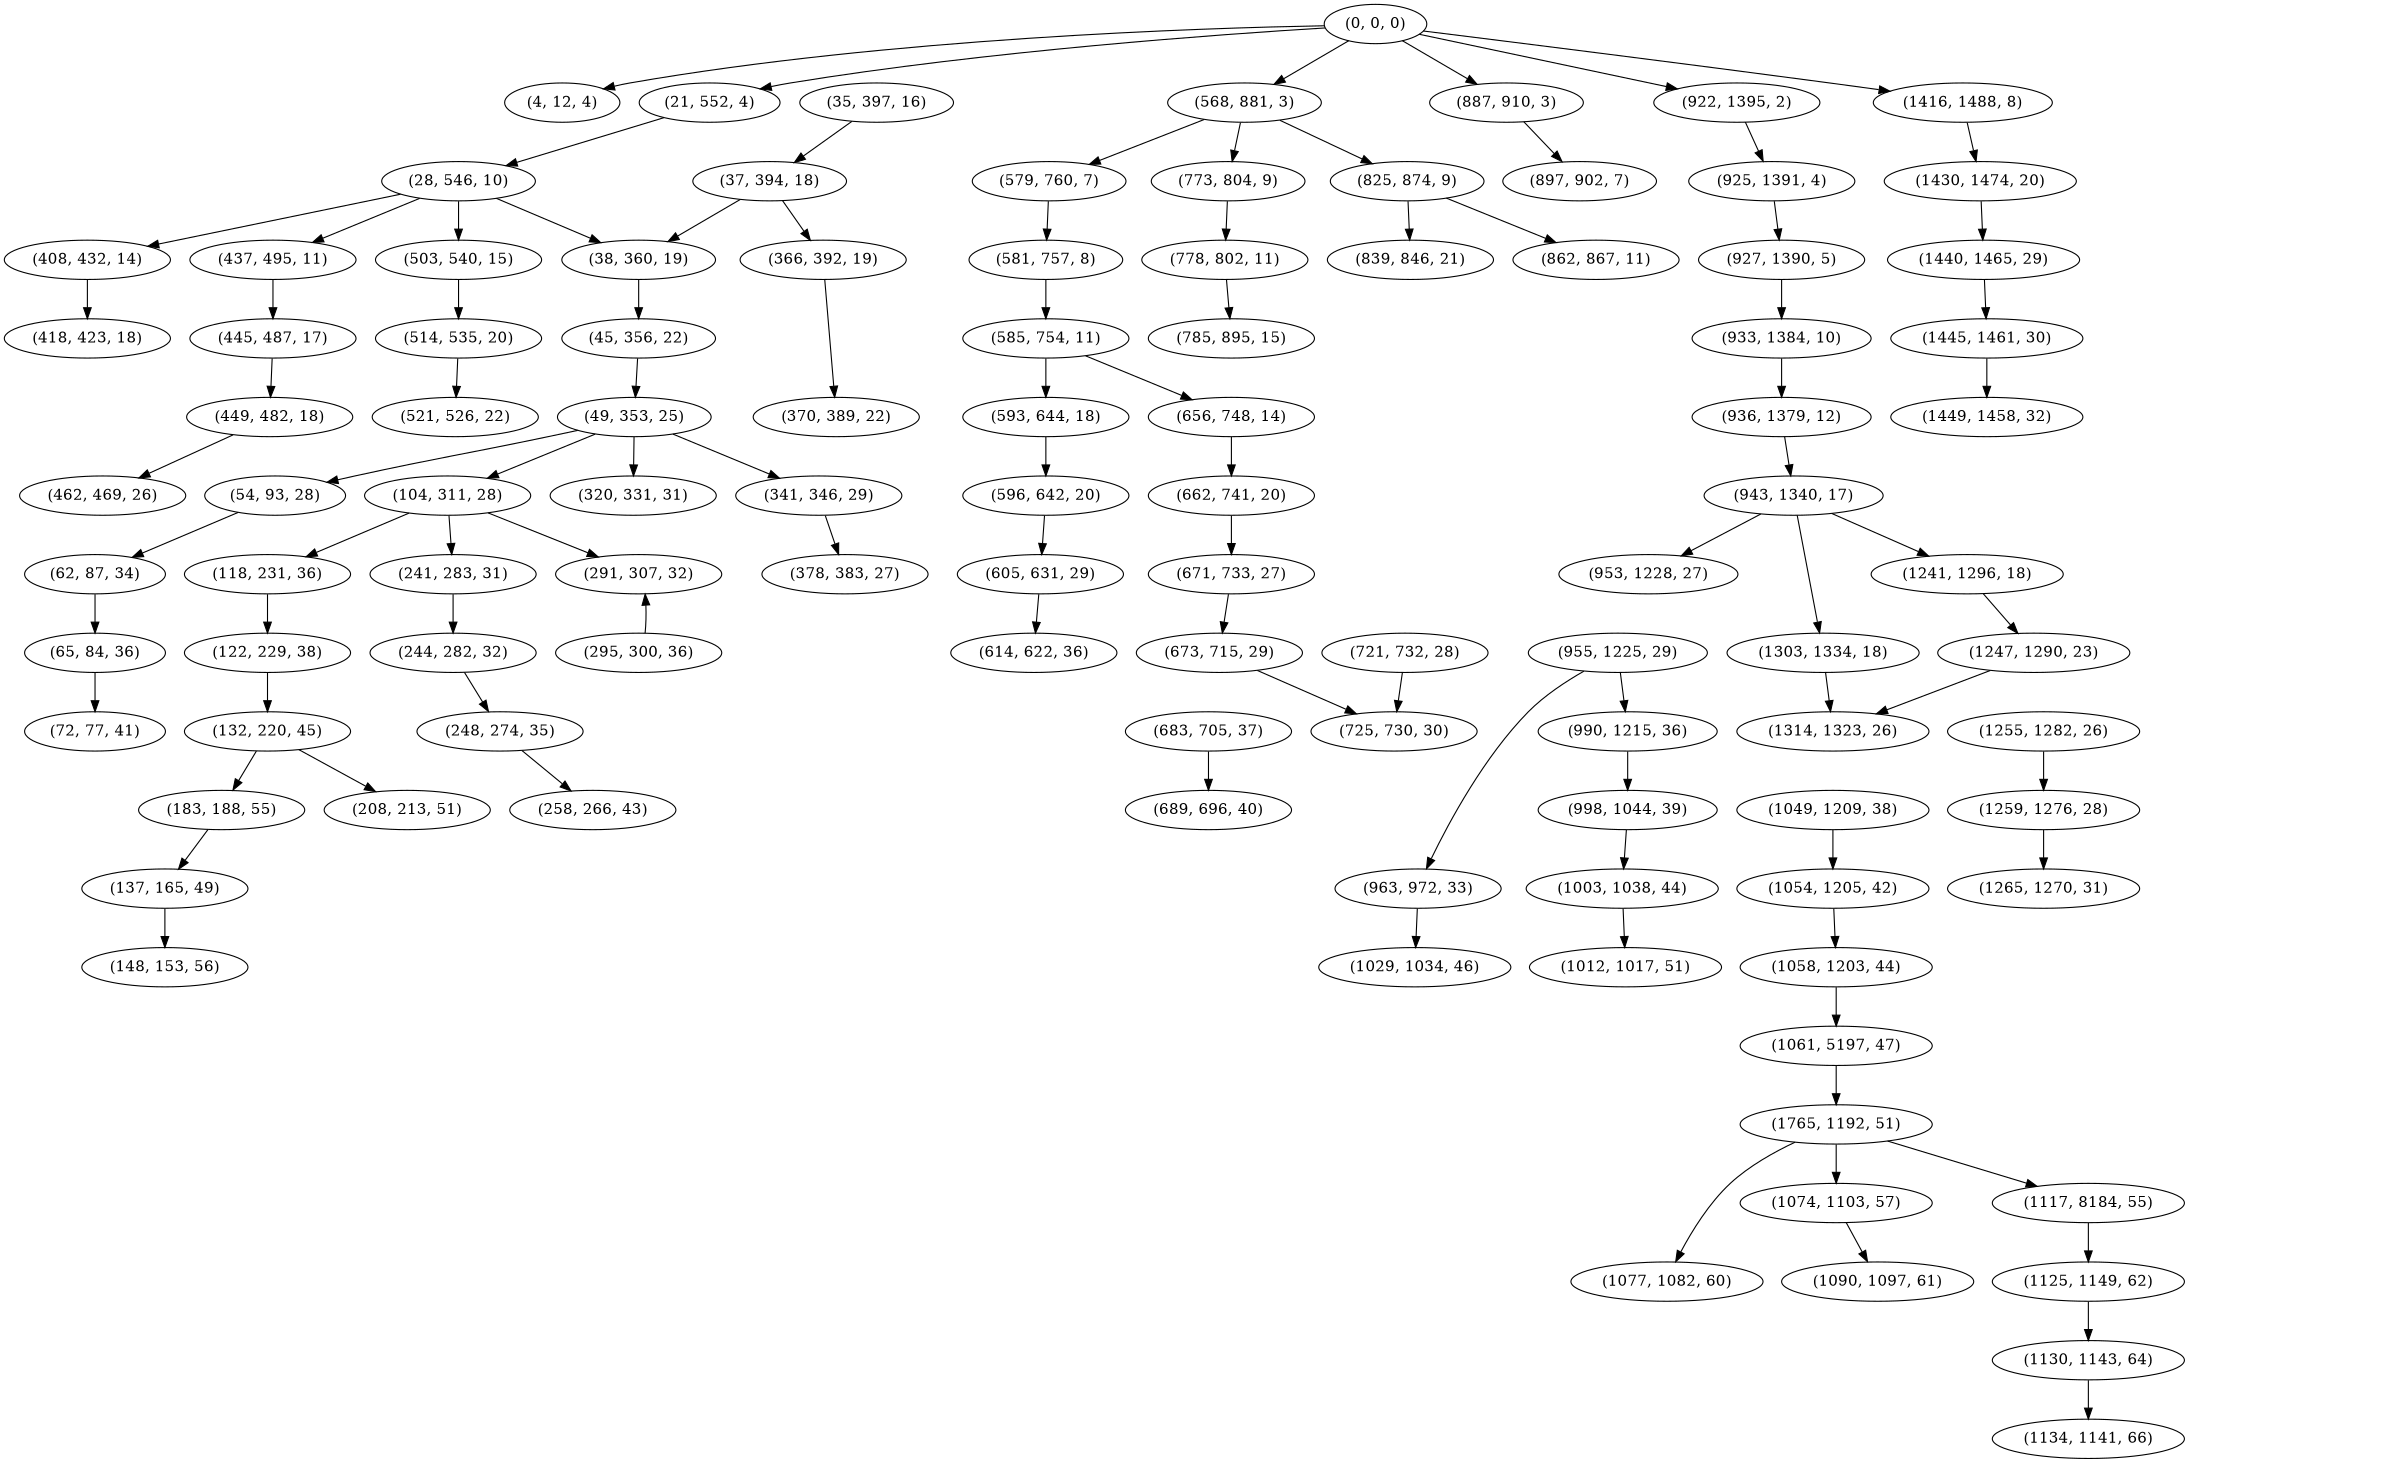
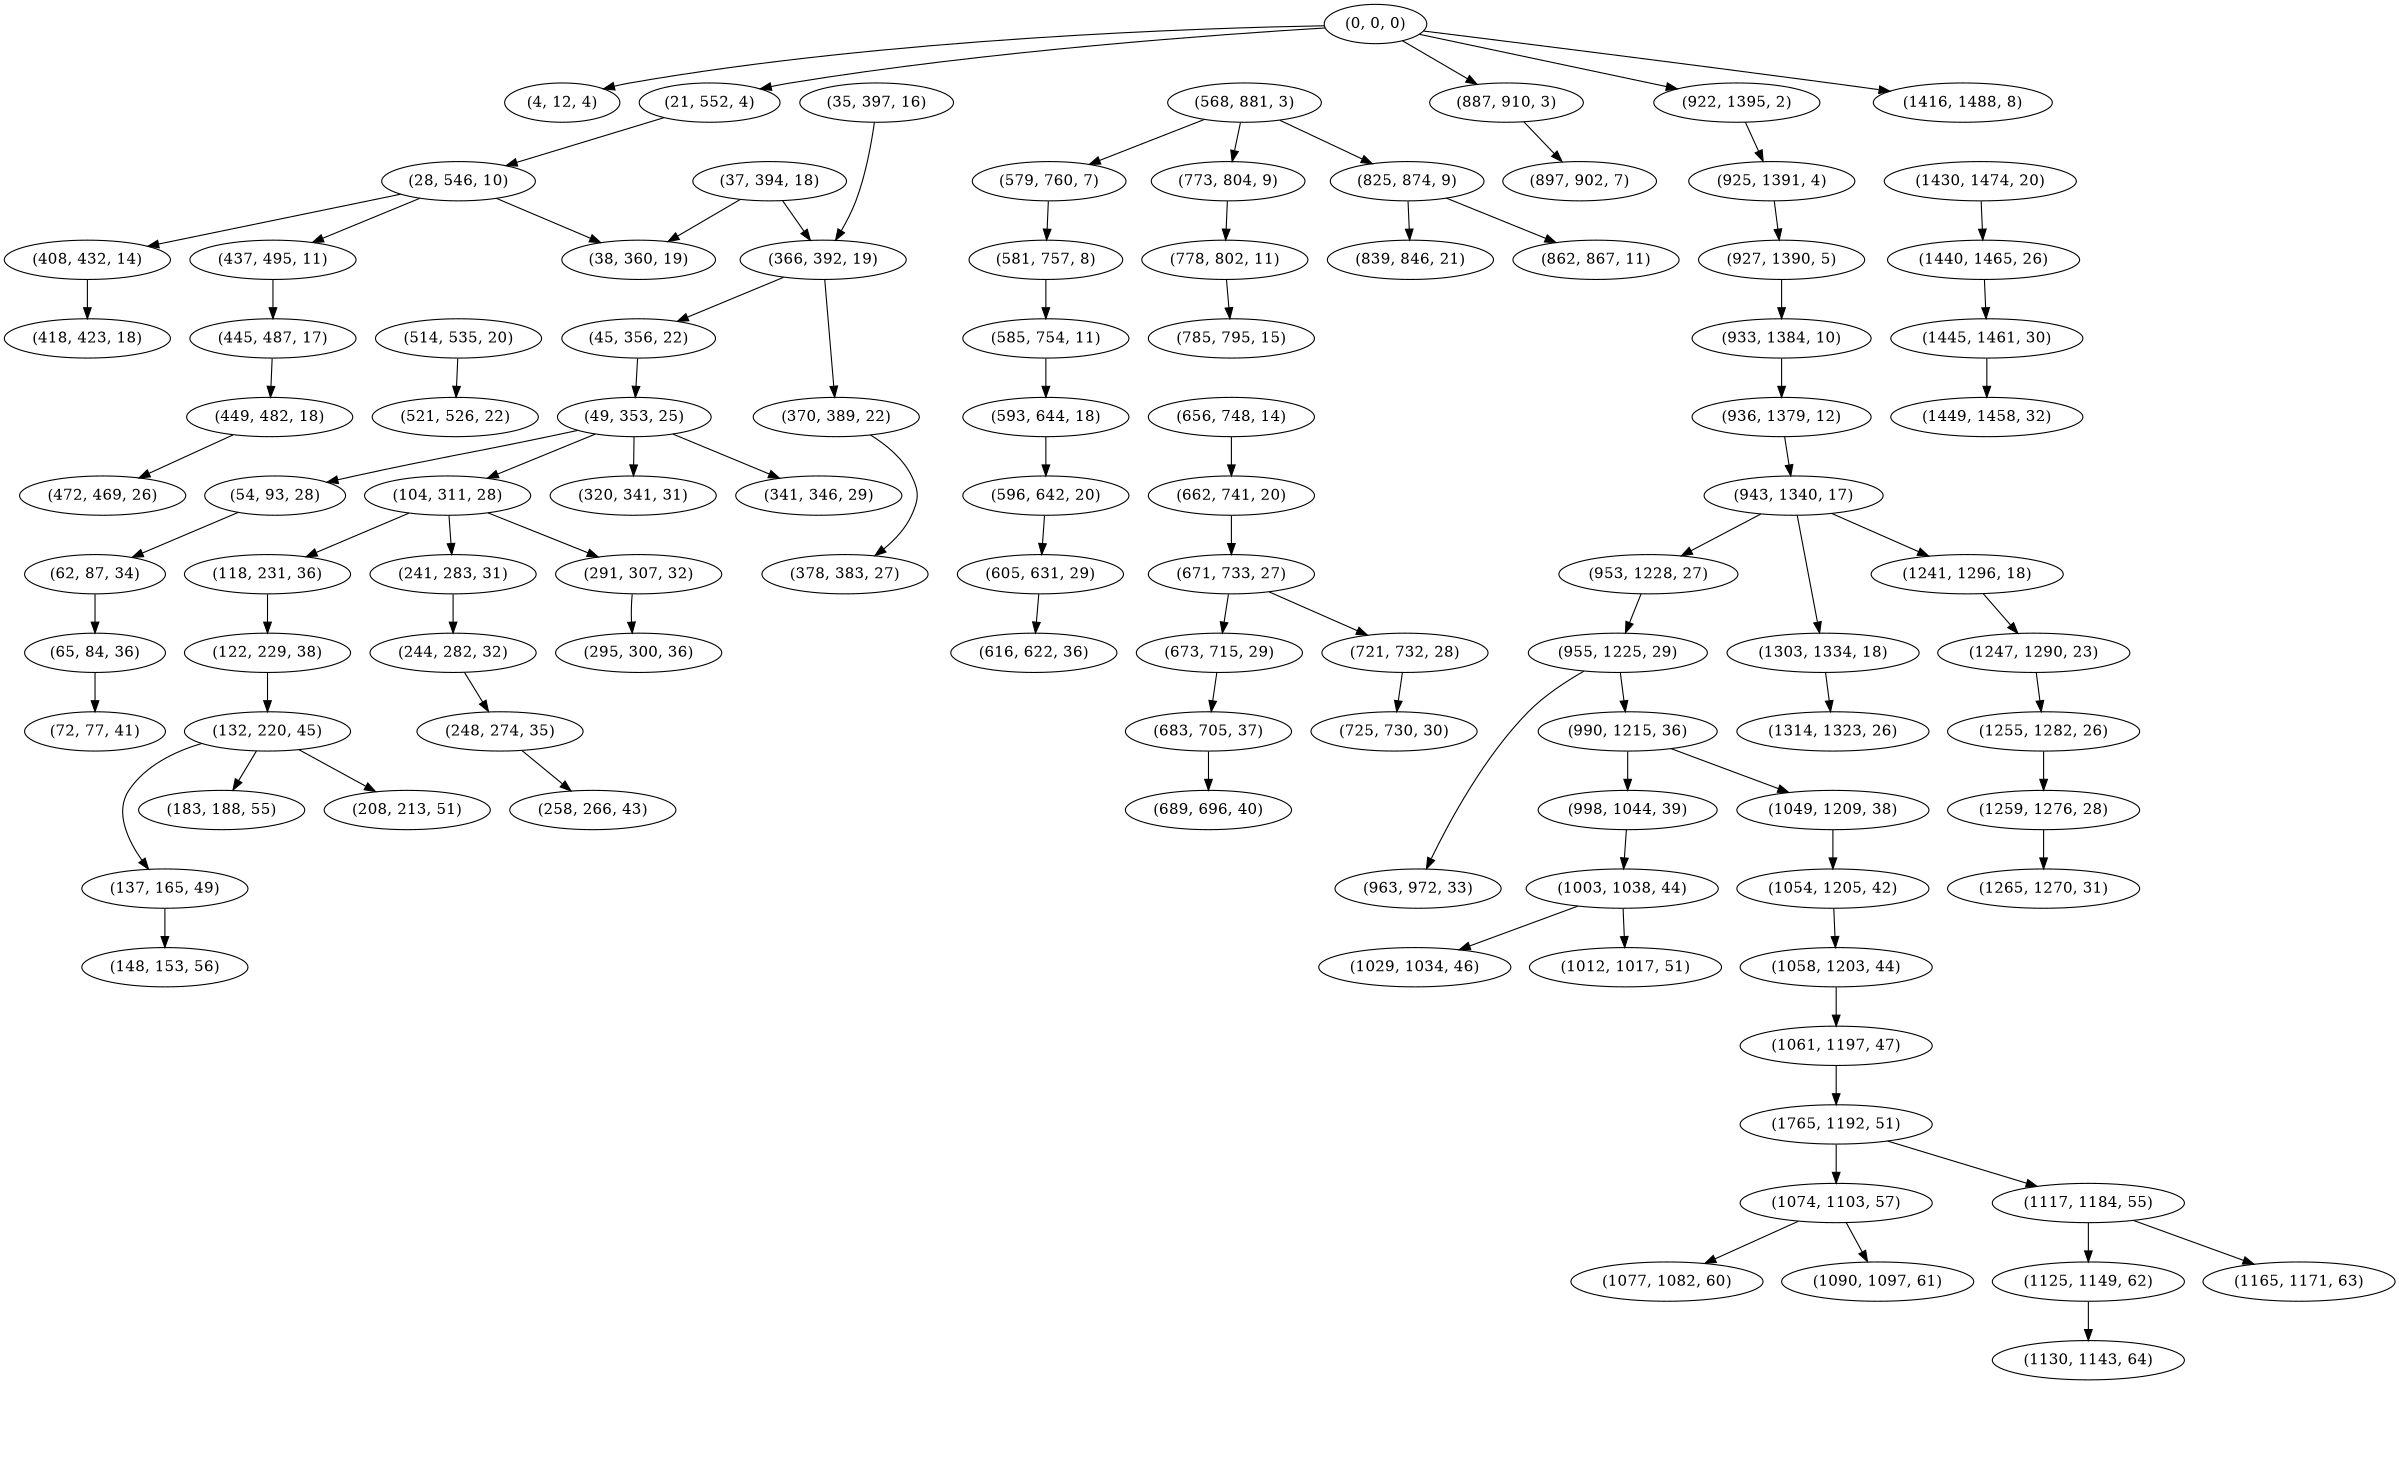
(1316, 60) -> none
(1970, 137) -> none
(828, 139) -> (863, 178)
(459, 260) -> none
(1984, 260) -> (1984, 260)
(639, 294) -> (736, 297)
(1231, 338) -> (1231, 338)
(1134, 376) -> none
(103, 496) -> (103, 496)
(633, 496) -> (633, 496)
(830, 530) -> (916, 488)
none -> (1635, 608)
none -> (1313, 611)
(646, 619) -> (631, 608)
(1034, 653) -> (1034, 653)
(1302, 690) -> (1215, 687)
(1938, 690) -> (2038, 687)
none -> (1725, 769)
(197, 845) -> (133, 785)
(1417, 923) -> (1524, 926)
(1836, 1046) -> (1836, 1046)
(1728, 1186) -> (1757, 1240)
(2088, 1203) -> (2088, 1203)
none -> (2299, 1282)
(2088, 1439) -> none
